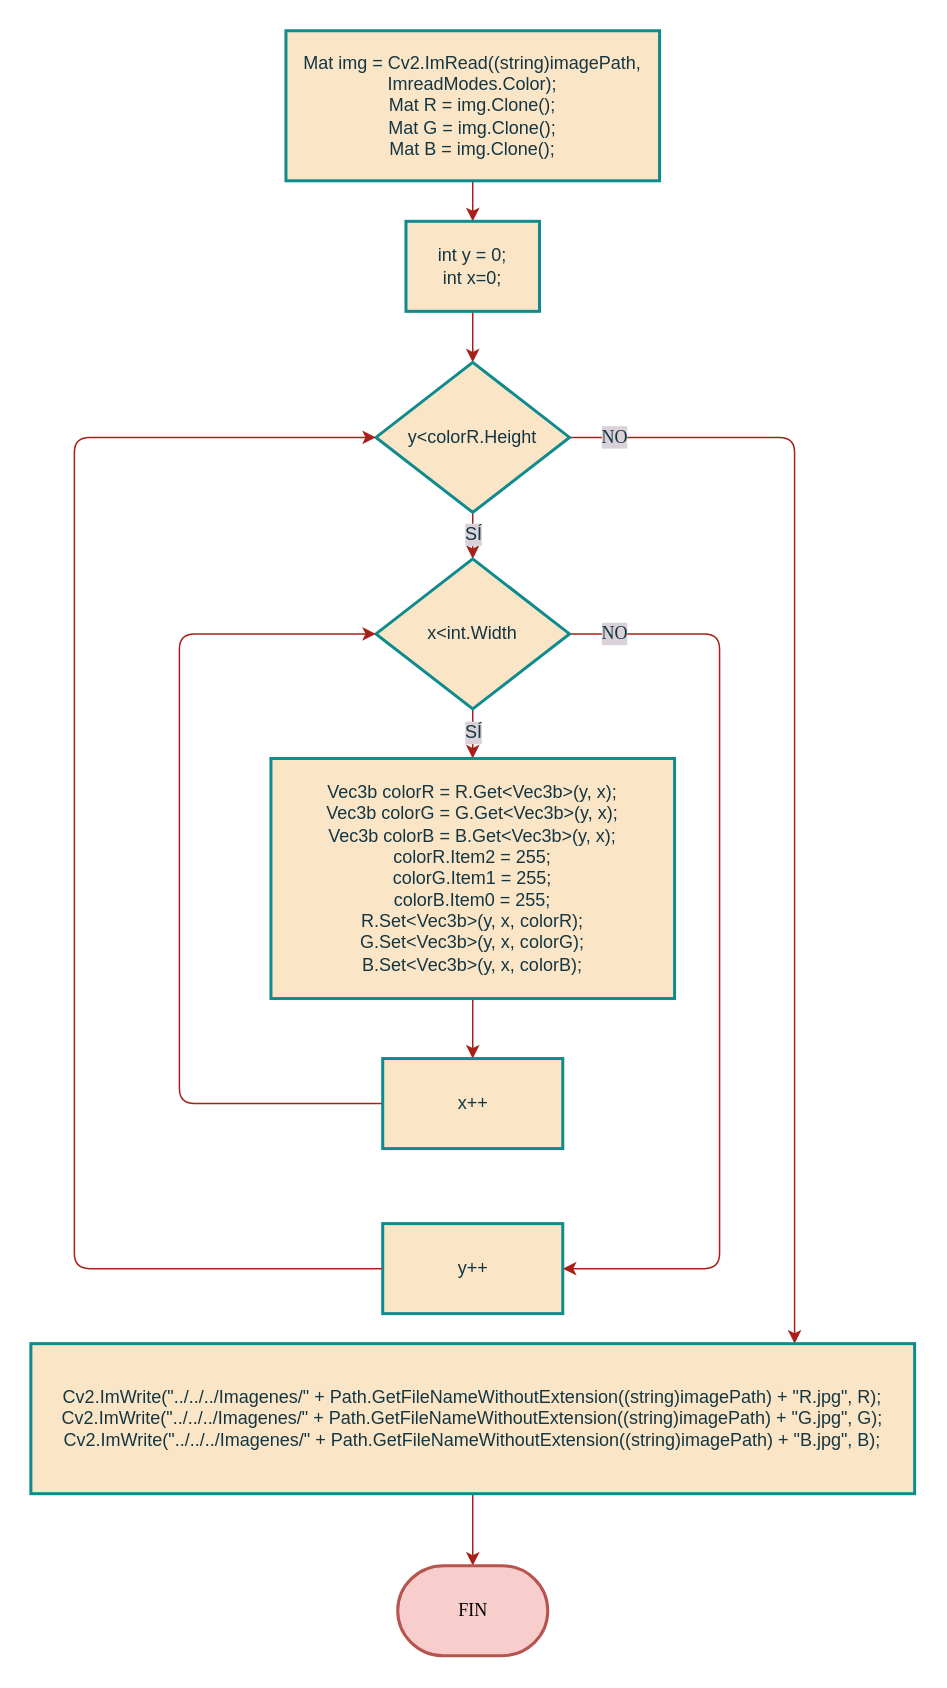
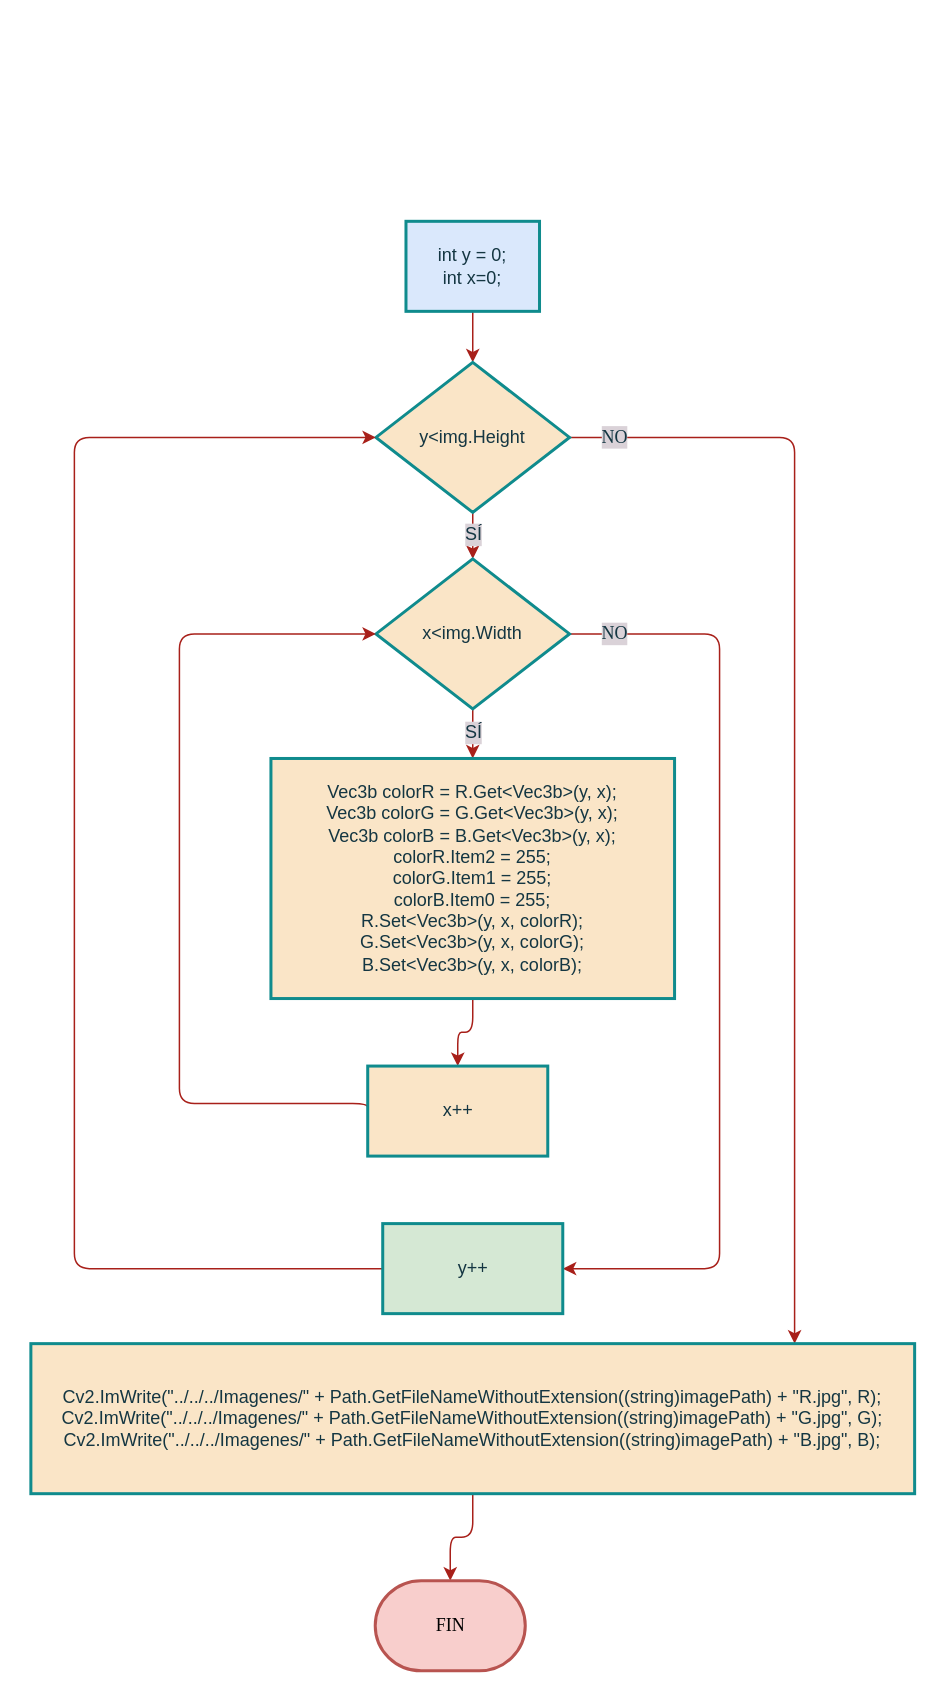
(473, 106) -> none
(473, 204) -> none
(473, 266) -> (473, 266)
(473, 437) -> (473, 437)
(473, 634) -> (473, 634)
(473, 1103) -> (458, 1111)
(473, 1268) -> (473, 1268)
(473, 1610) -> (450, 1625)
